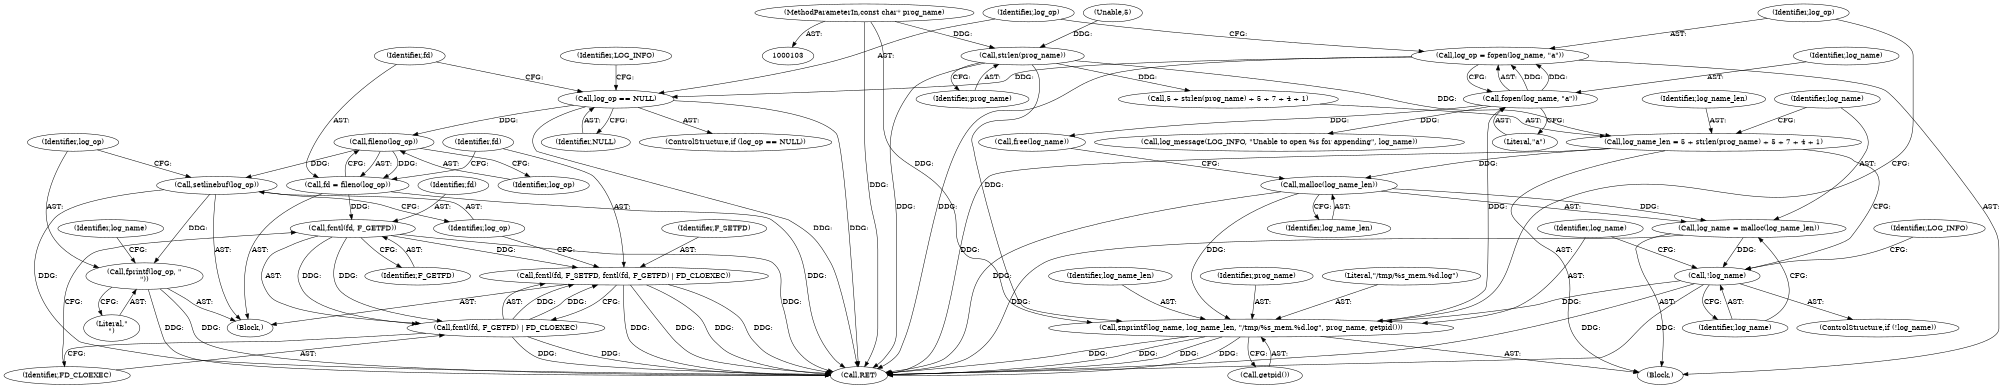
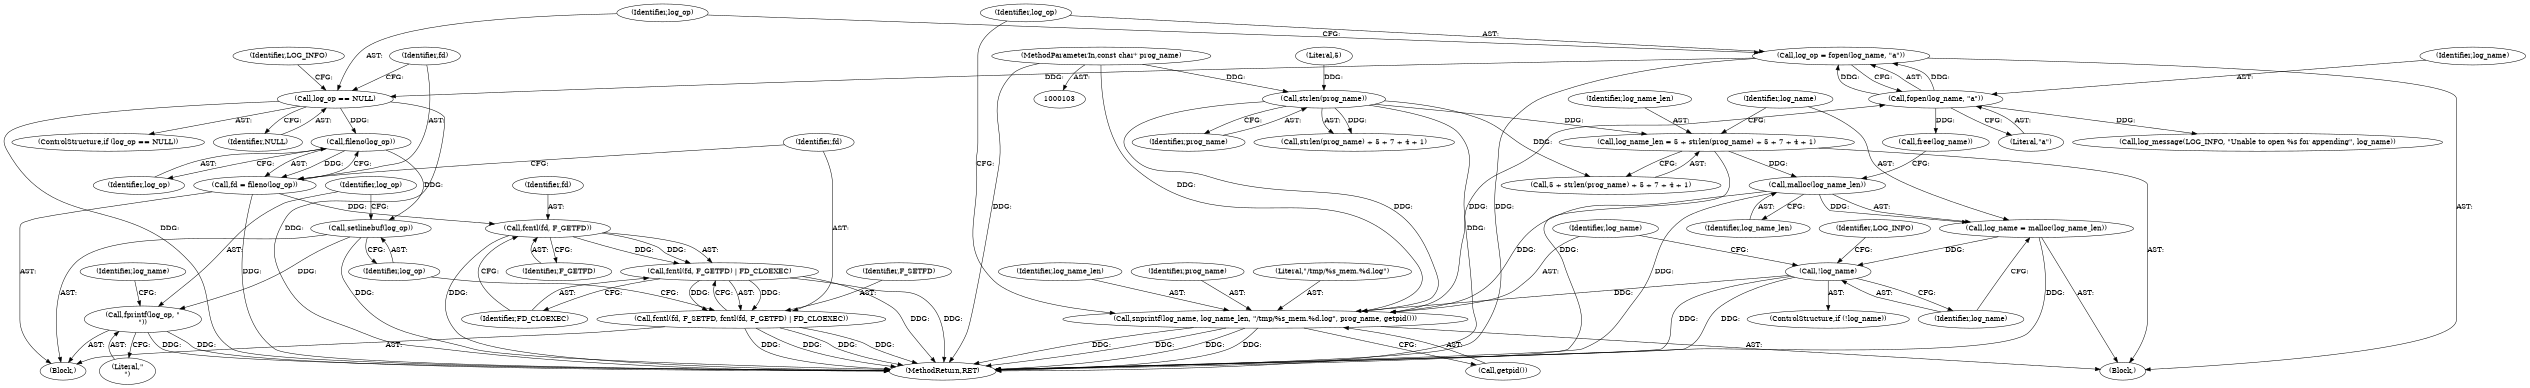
(1113, 13) -> (1324, 56)
none -> (1354, 142)
(1864, 219) -> (1656, 162)
(482, 251) -> none
(859, 376) -> (943, 371)
